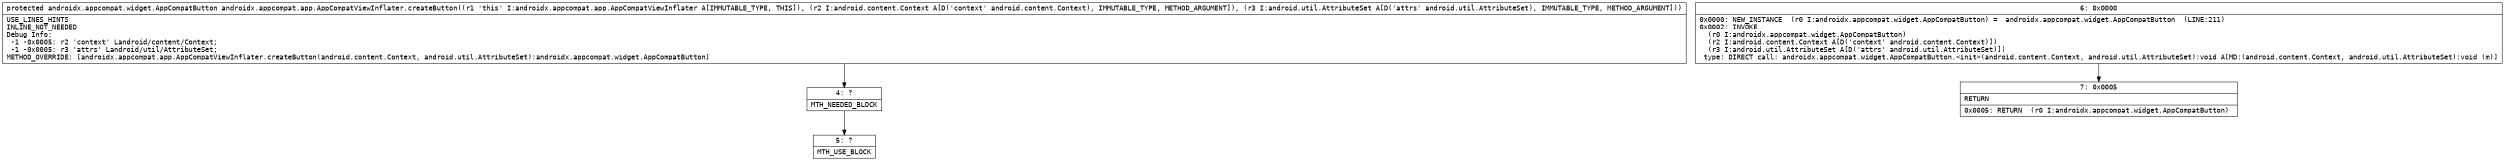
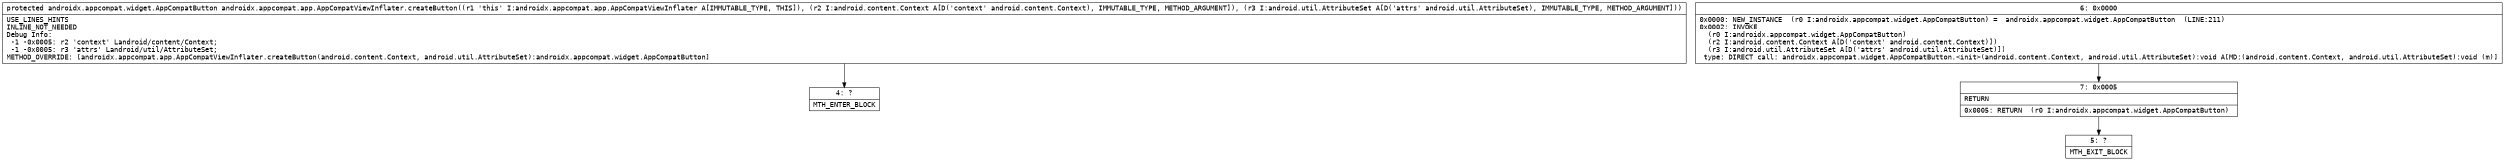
(844, 105) -> (844, 105)
(844, 120) -> (2099, 123)
(844, 152) -> (2099, 152)
